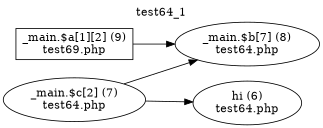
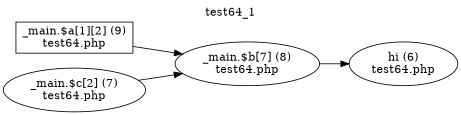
(74, 44) -> (74, 38)
(165, 101) -> (330, 64)
